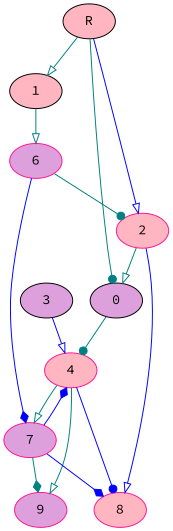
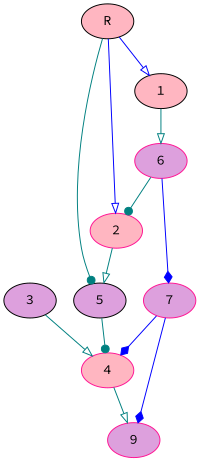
(66, 52) -> (131, 52)
(116, 301) -> (100, 301)
(57, 331) -> (65, 332)
(47, 399) -> none
(34, 469) -> (153, 365)
(120, 510) -> none
